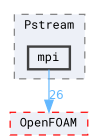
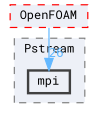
(49, 86) -> (49, 46)
